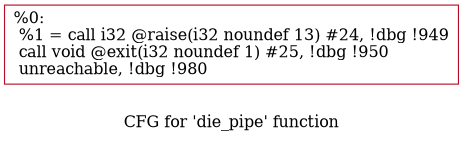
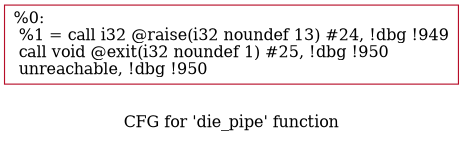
(111, 69) -> (111, 69)
